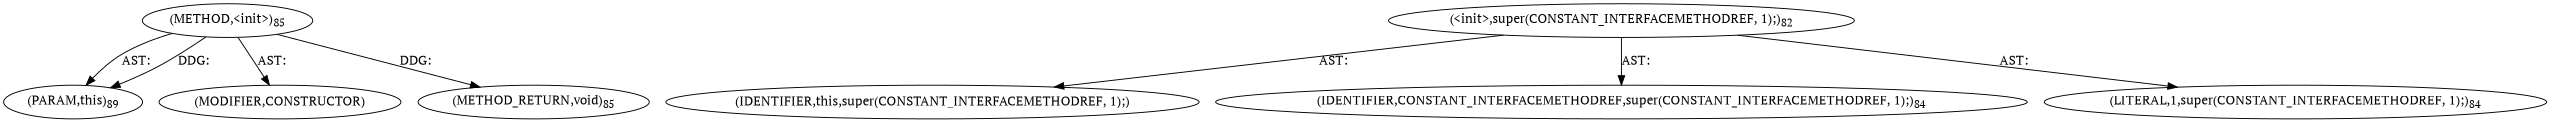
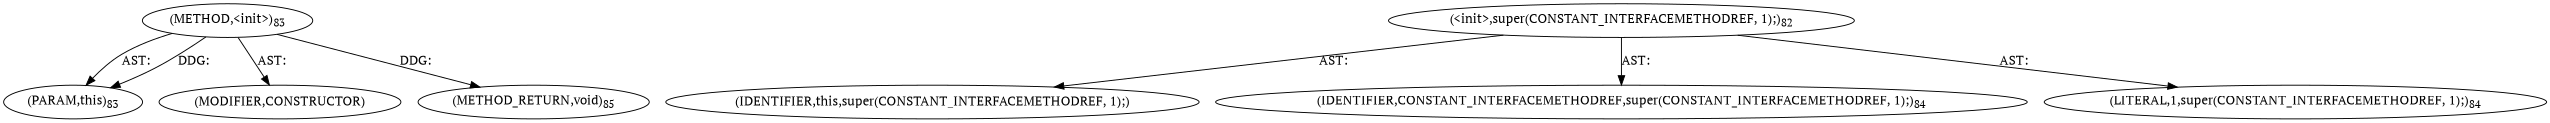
(280, 19) -> (280, 19)
(113, 101) -> (113, 101)
